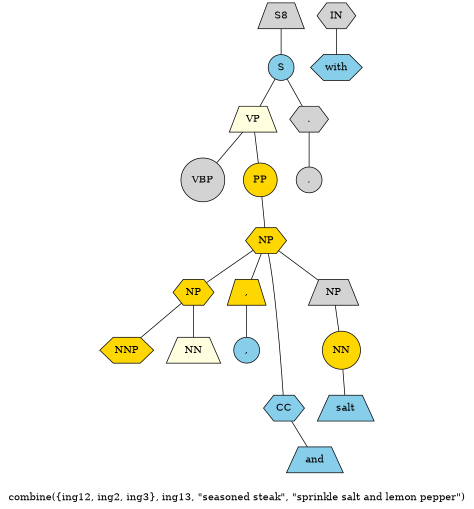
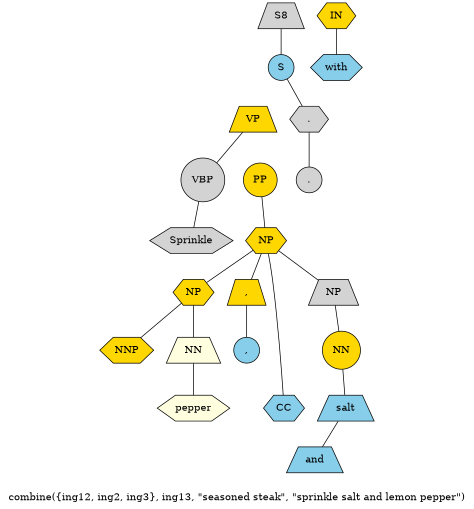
(336, 16) -> (336, 16)
(268, 93) -> none
(253, 119) -> (253, 119)
(256, 148) -> none
none -> (191, 241)
none -> (194, 408)
(299, 434) -> (330, 434)
